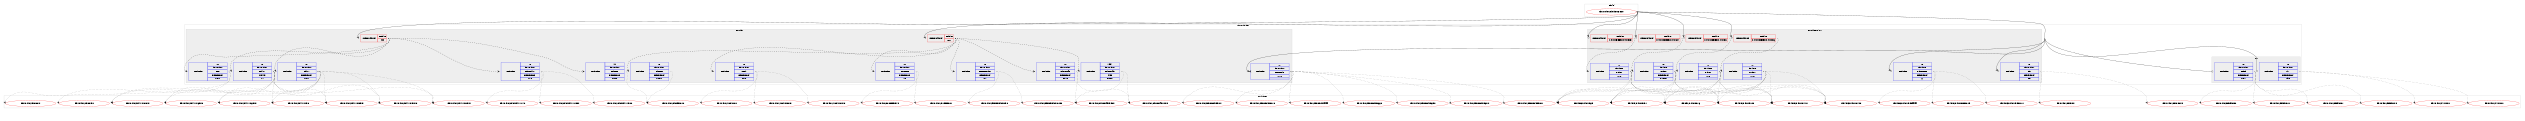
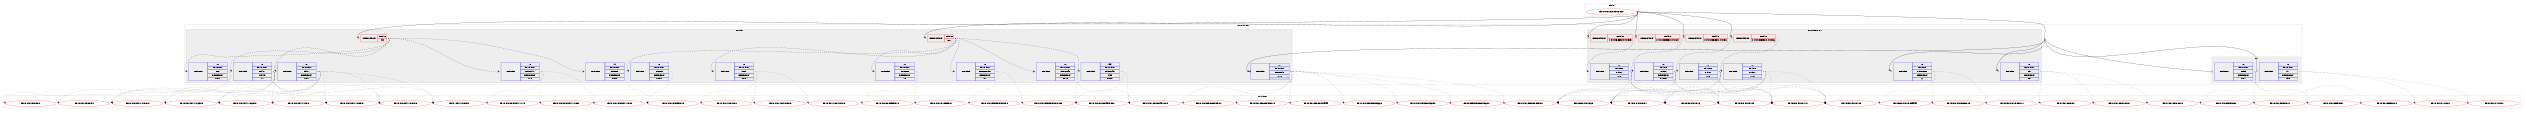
(459, 103) -> (459, 103)
(1476, 103) -> (1476, 103)
(1691, 103) -> (1691, 103)
none -> (2119, 103)
